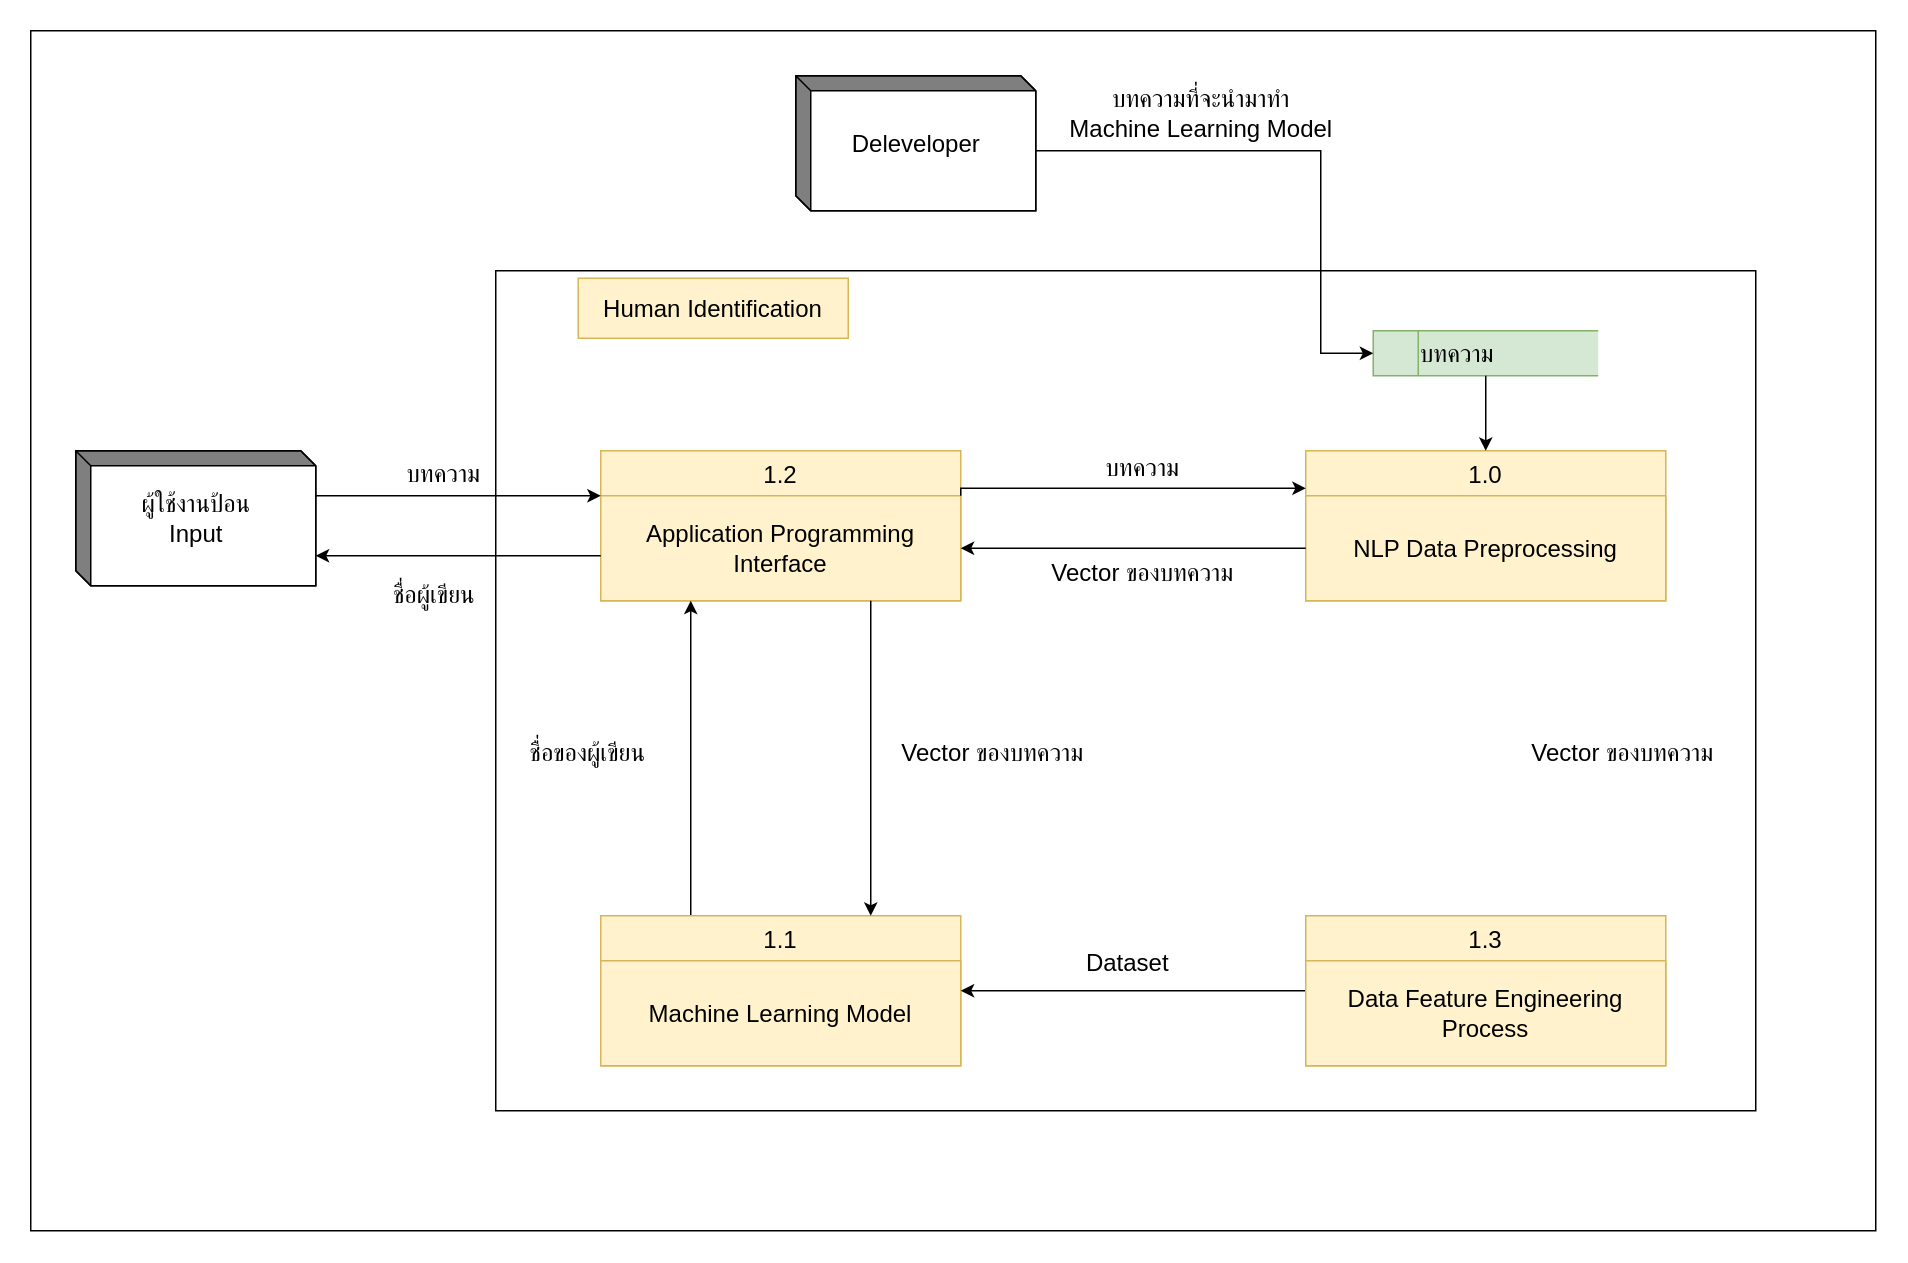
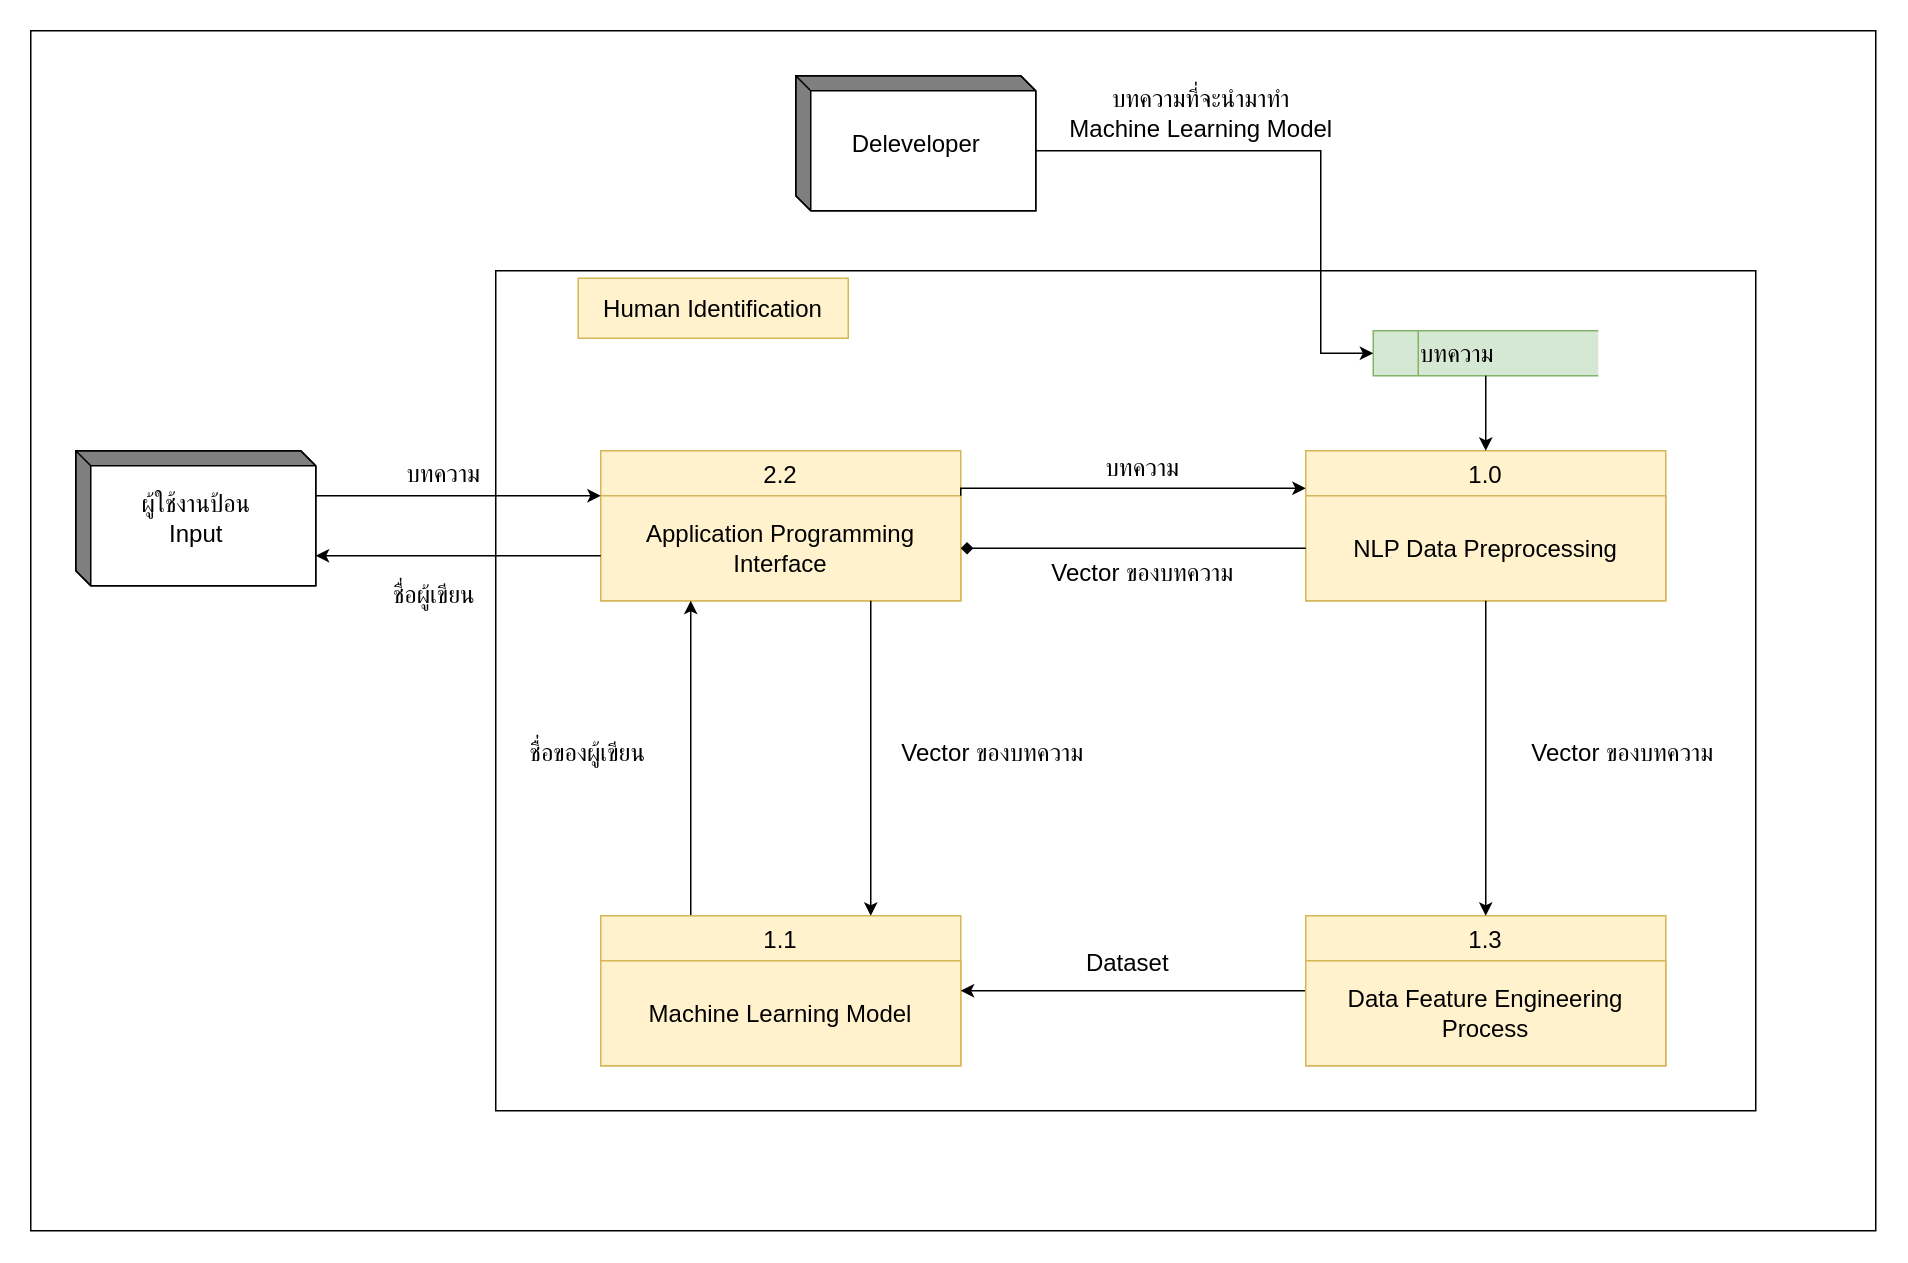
(780, 475) -> (780, 475)
(972, 548) -> (973, 548)
none -> (1486, 753)
